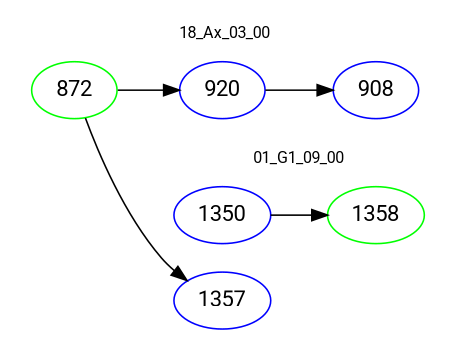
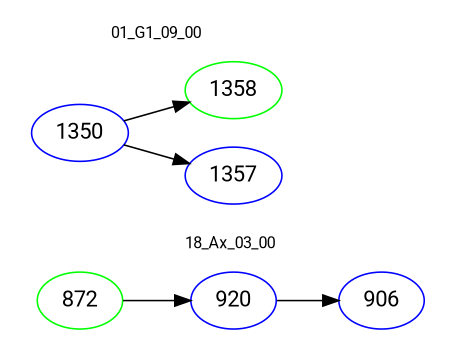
(376, 90) -> (382, 301)
(122, 199) -> (149, 152)
